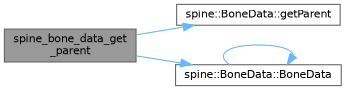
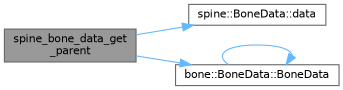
(258, 15) -> (257, 15)
(258, 75) -> (257, 75)
